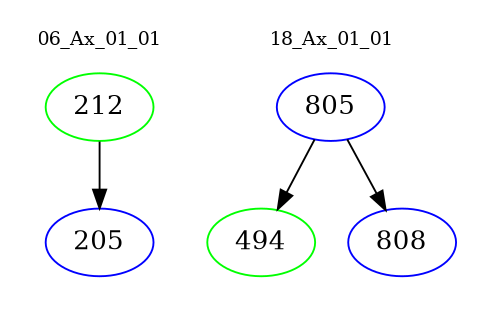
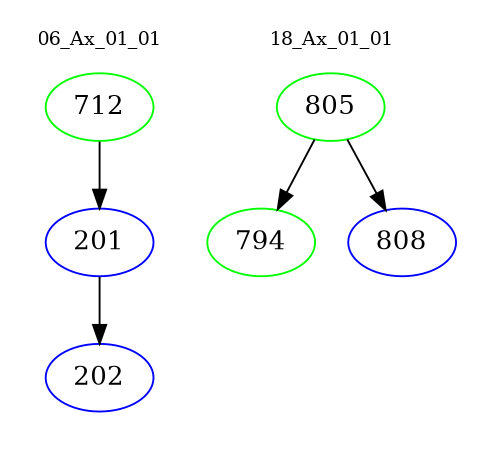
(100, 107) -> (100, 107)
(331, 107) -> (331, 107)
(100, 242) -> (100, 242)
(261, 242) -> (261, 242)
none -> (100, 378)
